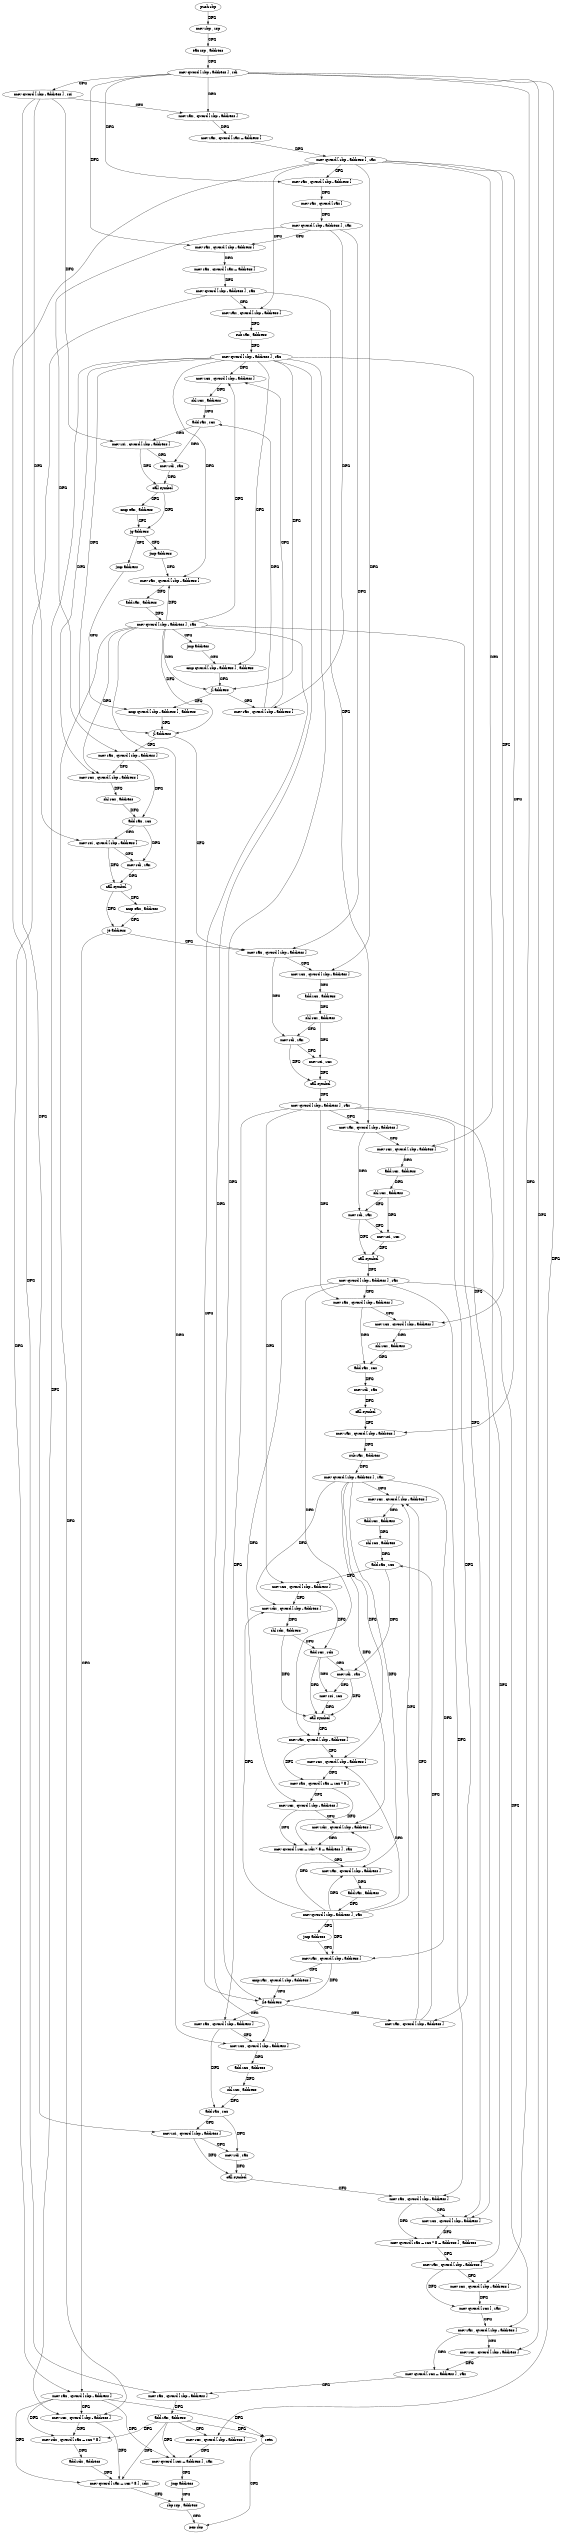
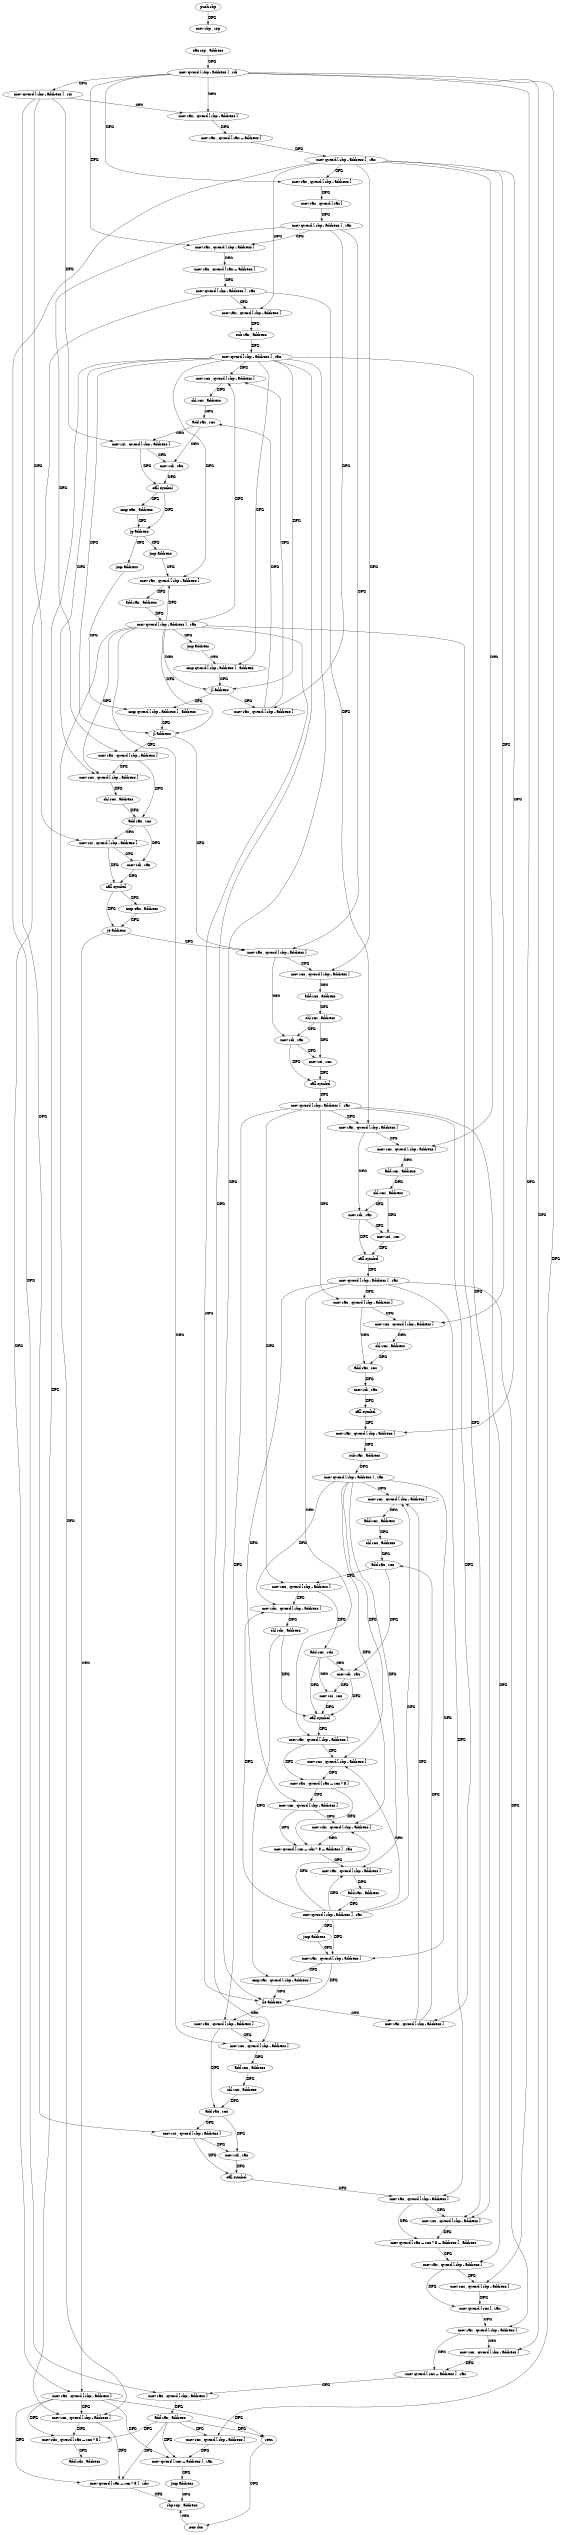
(208, 39) -> none
(302, 1640) -> (256, 1806)
(83, 2451) -> (83, 2451)
(101, 2472) -> none
(191, 2515) -> (182, 2520)
